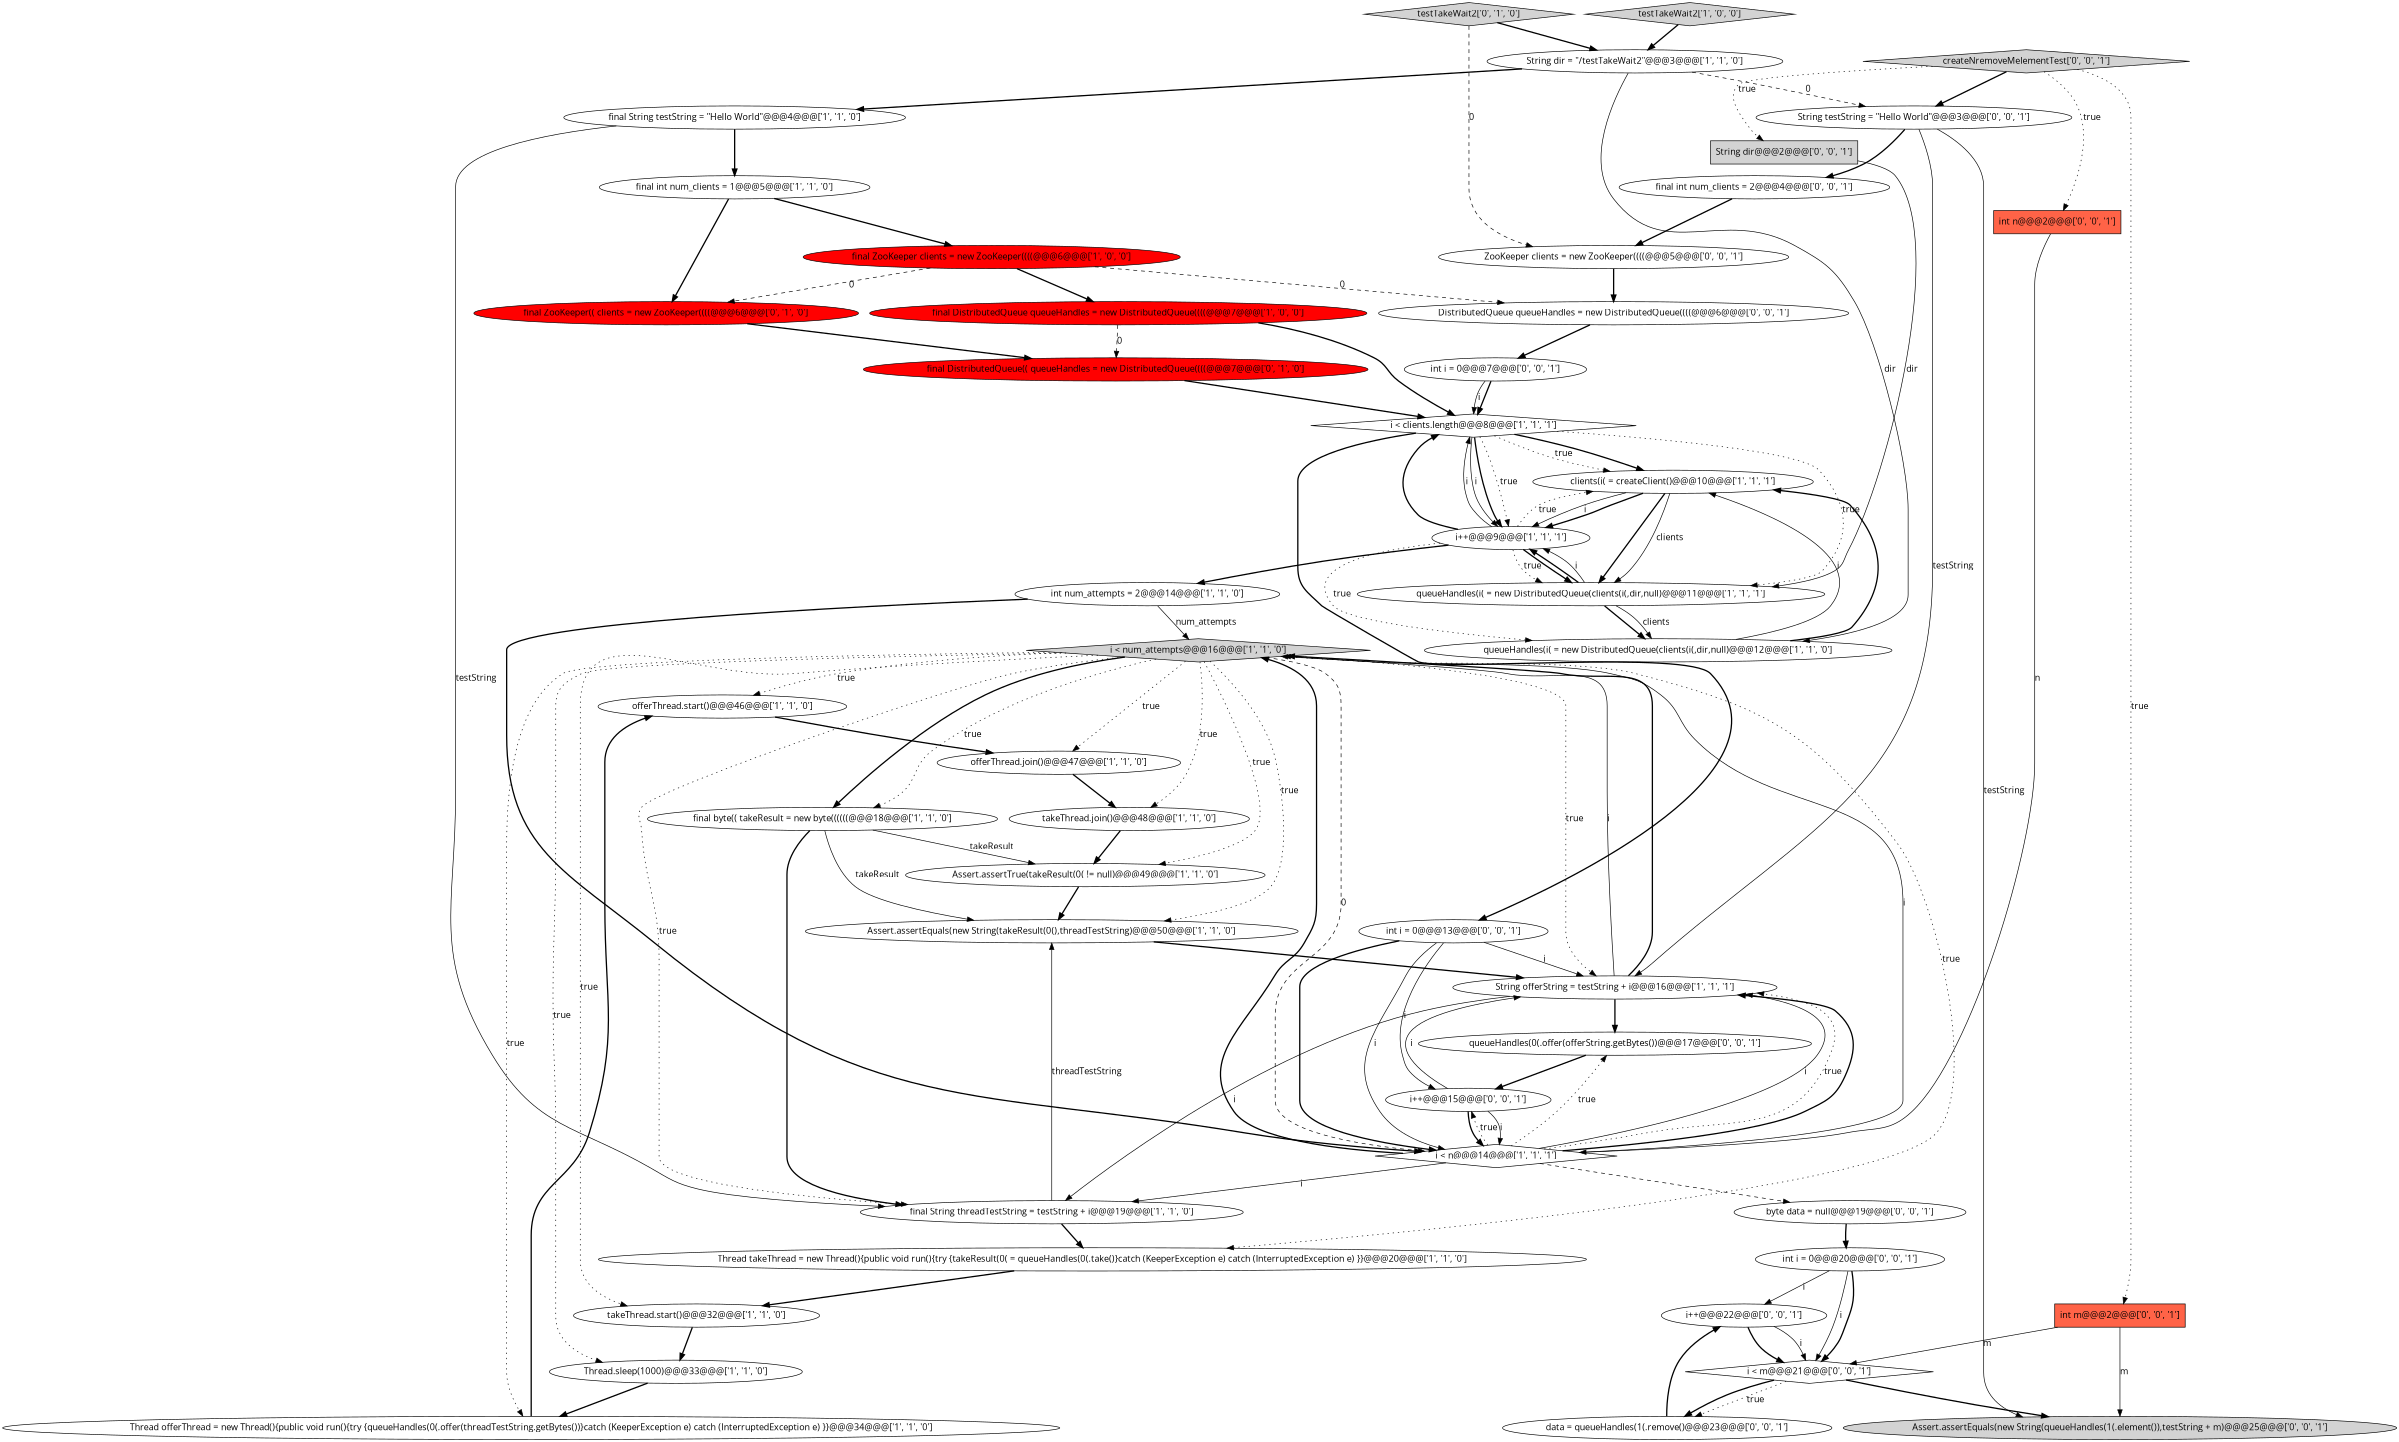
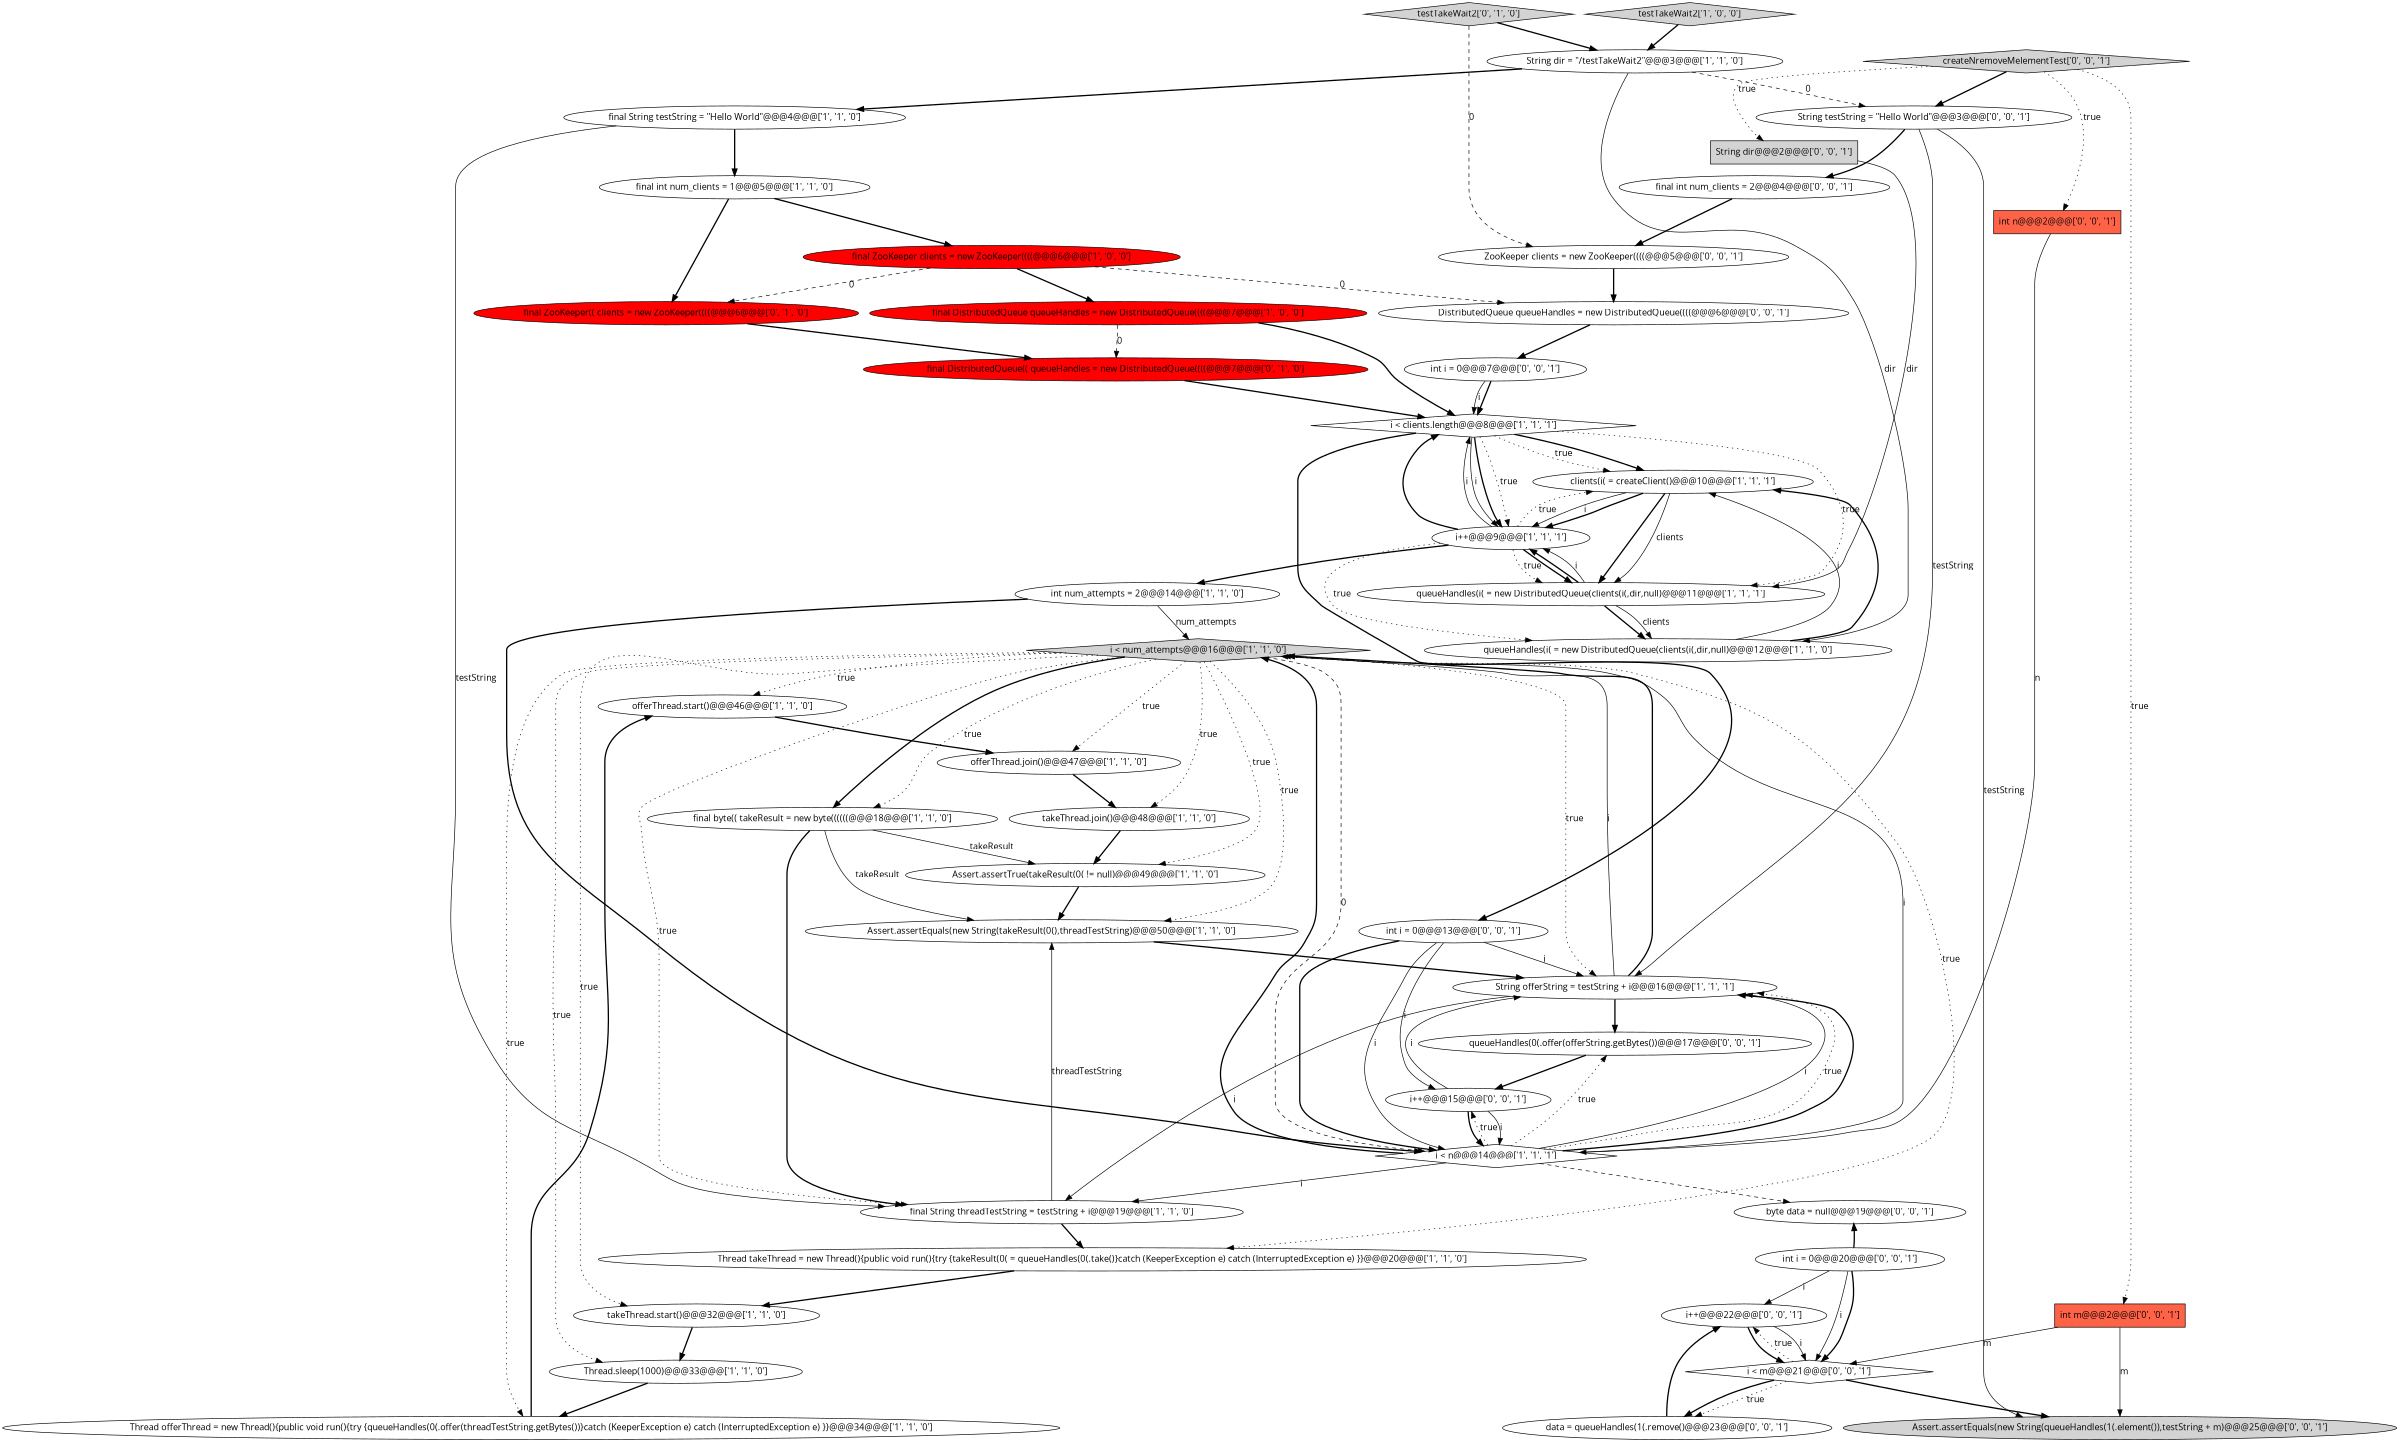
(1846, 1233) -> (1854, 1239)
none -> (1774, 1348)
